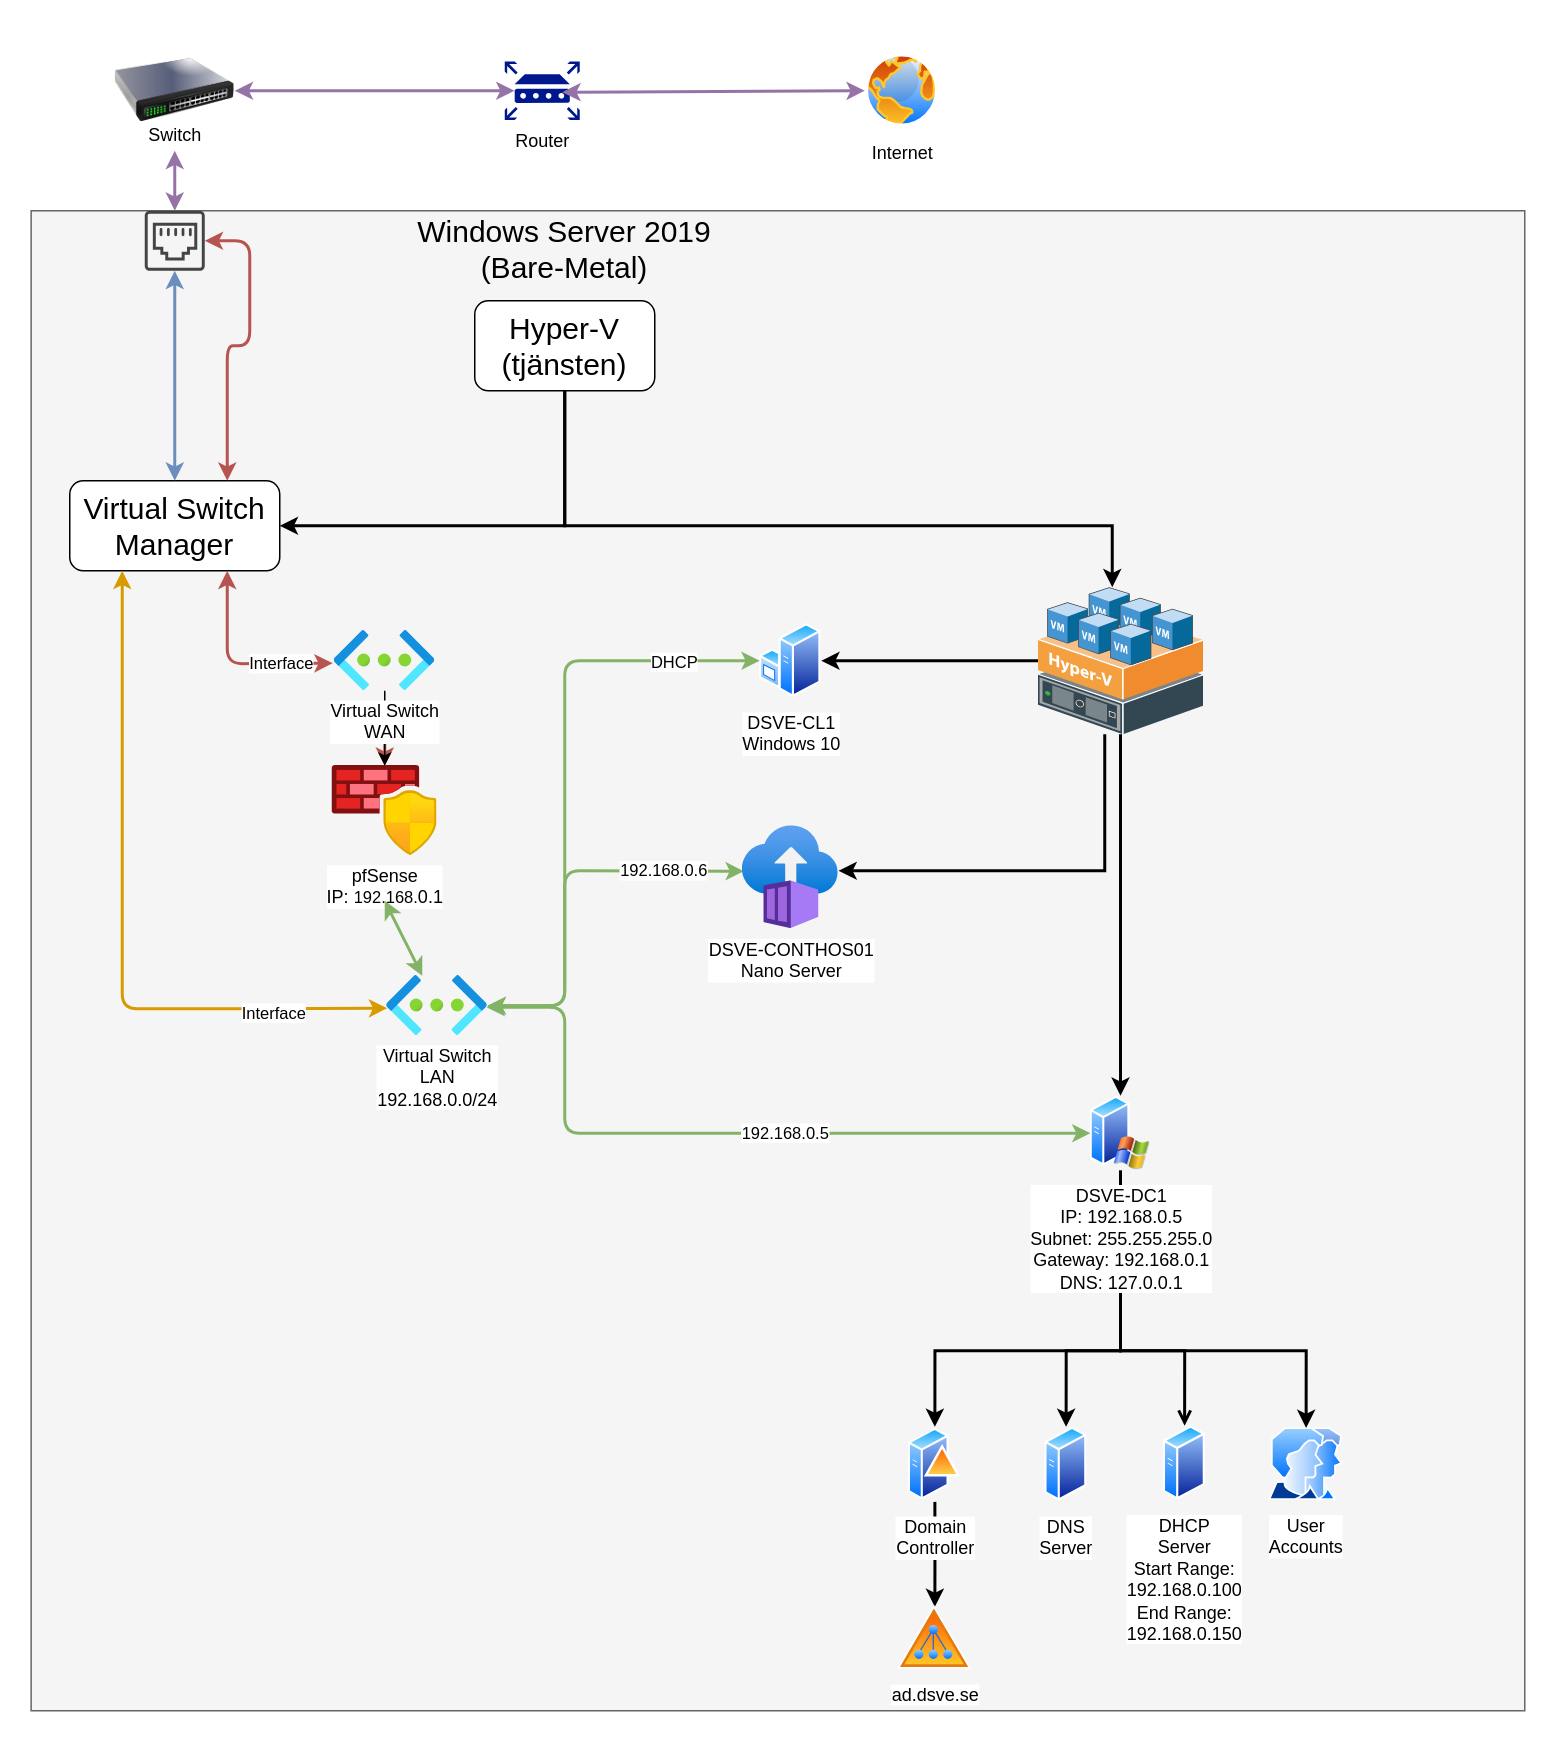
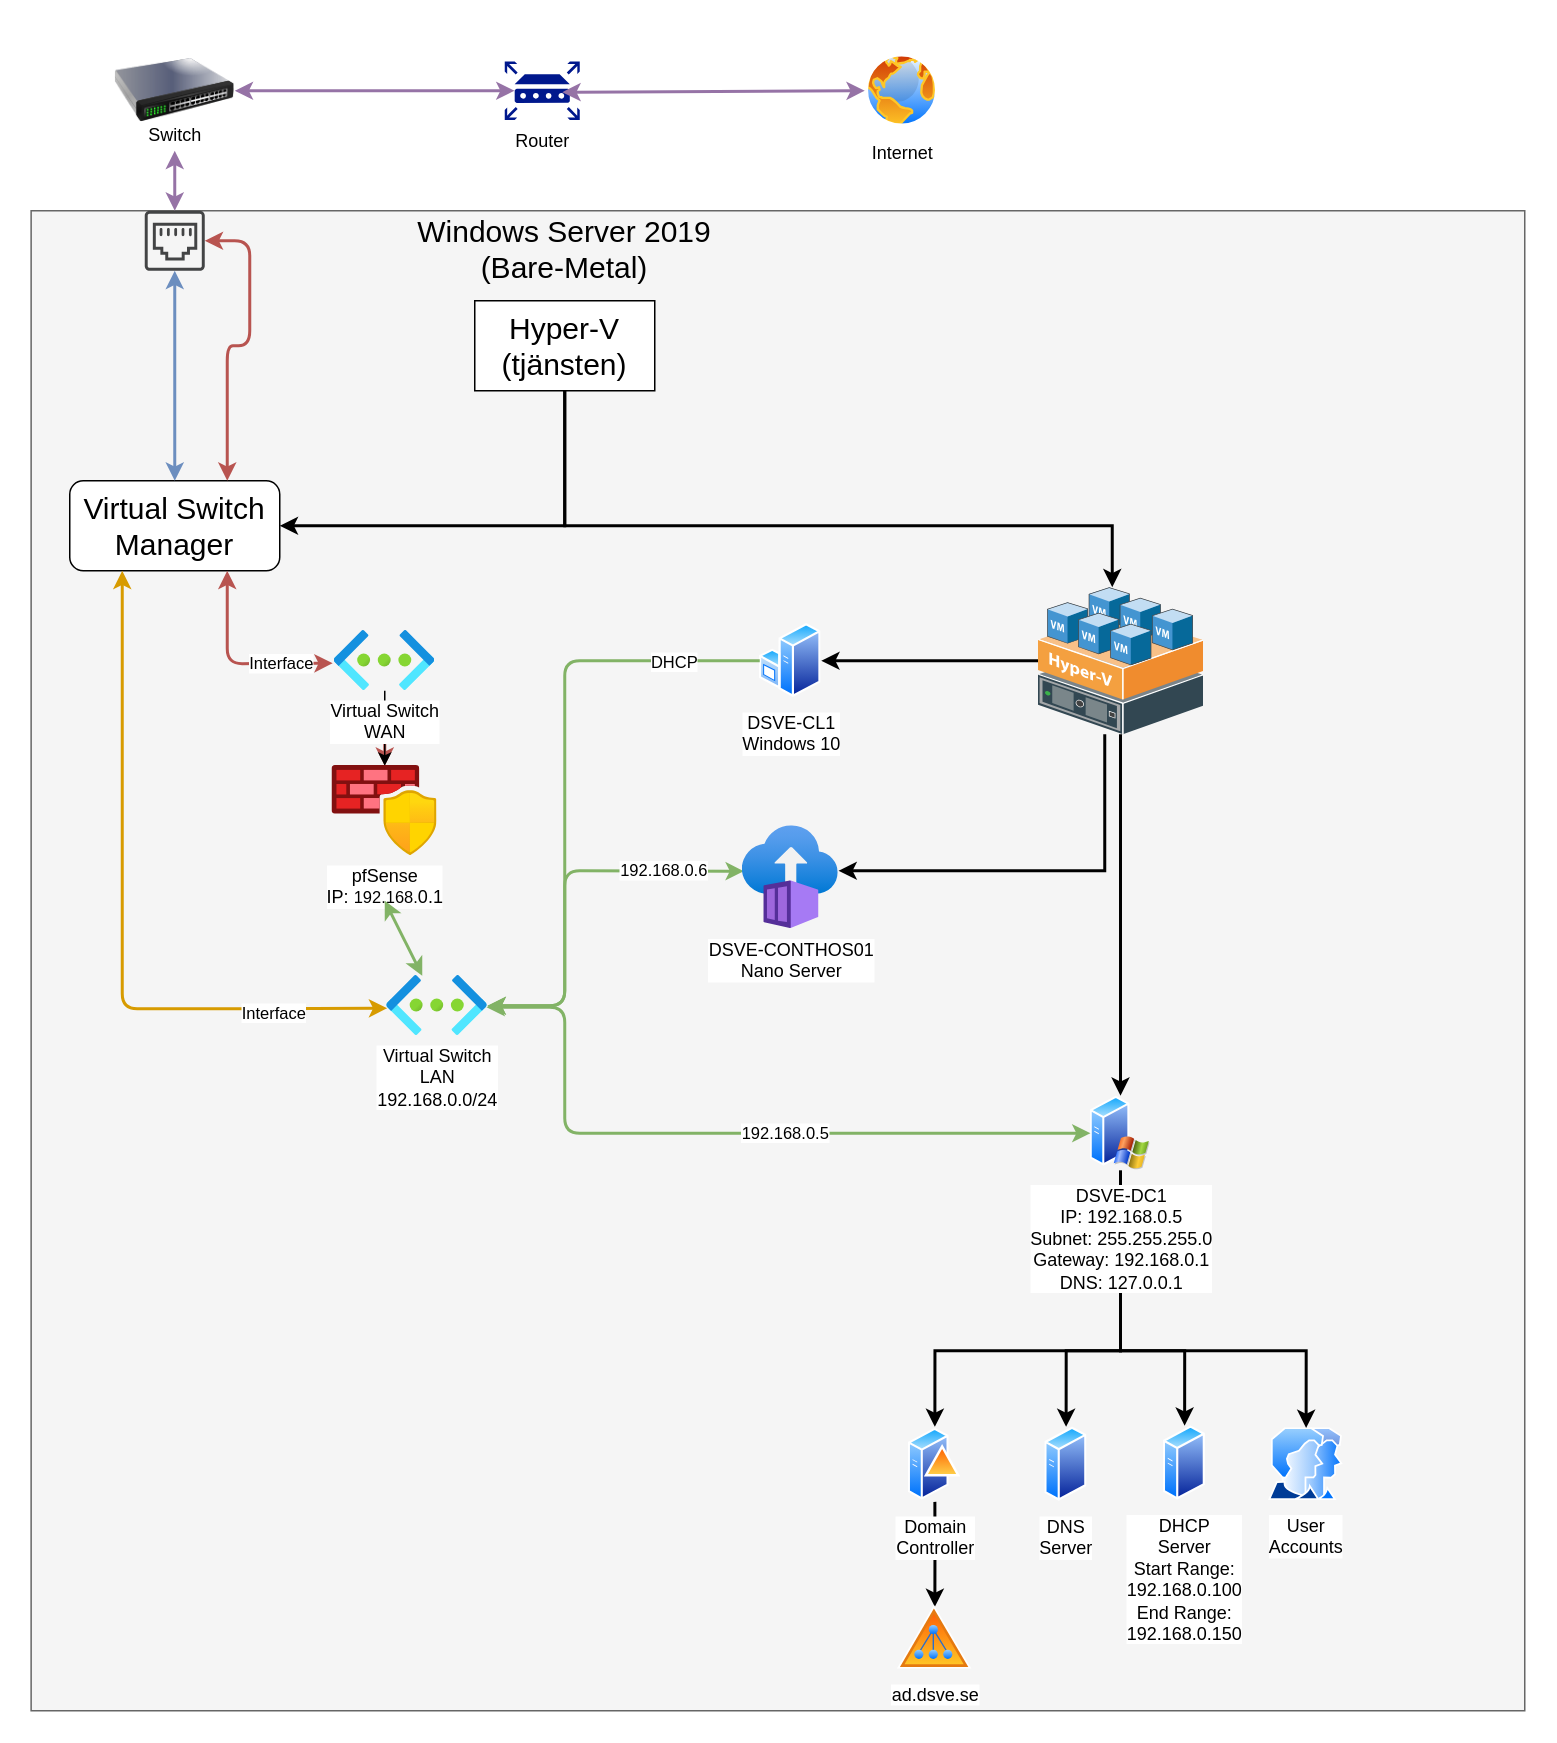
(565, 346) -> (565, 346)
(744, 661) -> (751, 661)
(1185, 1412) -> (1185, 1410)
